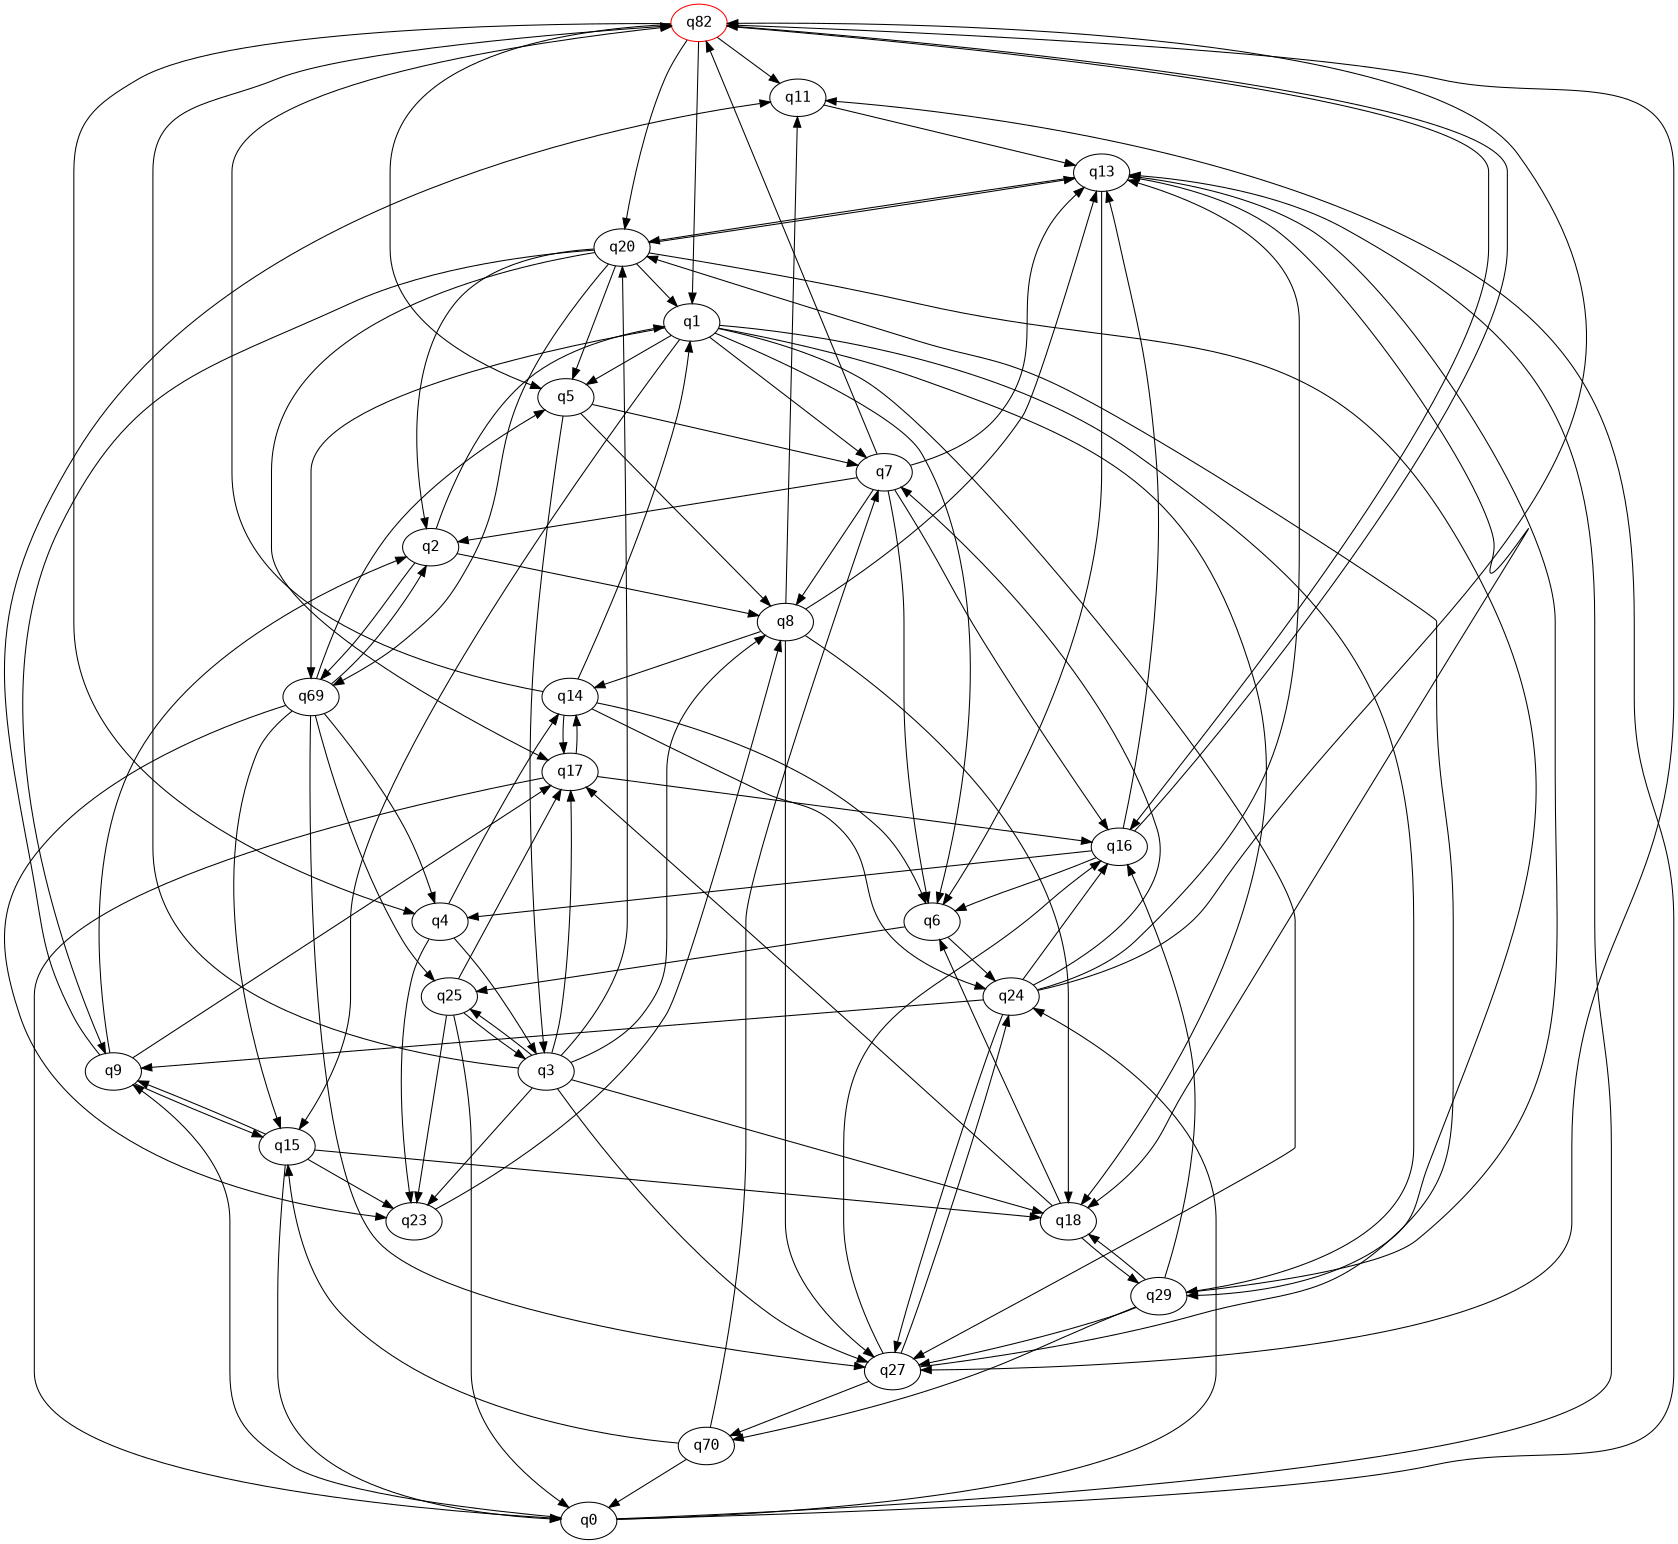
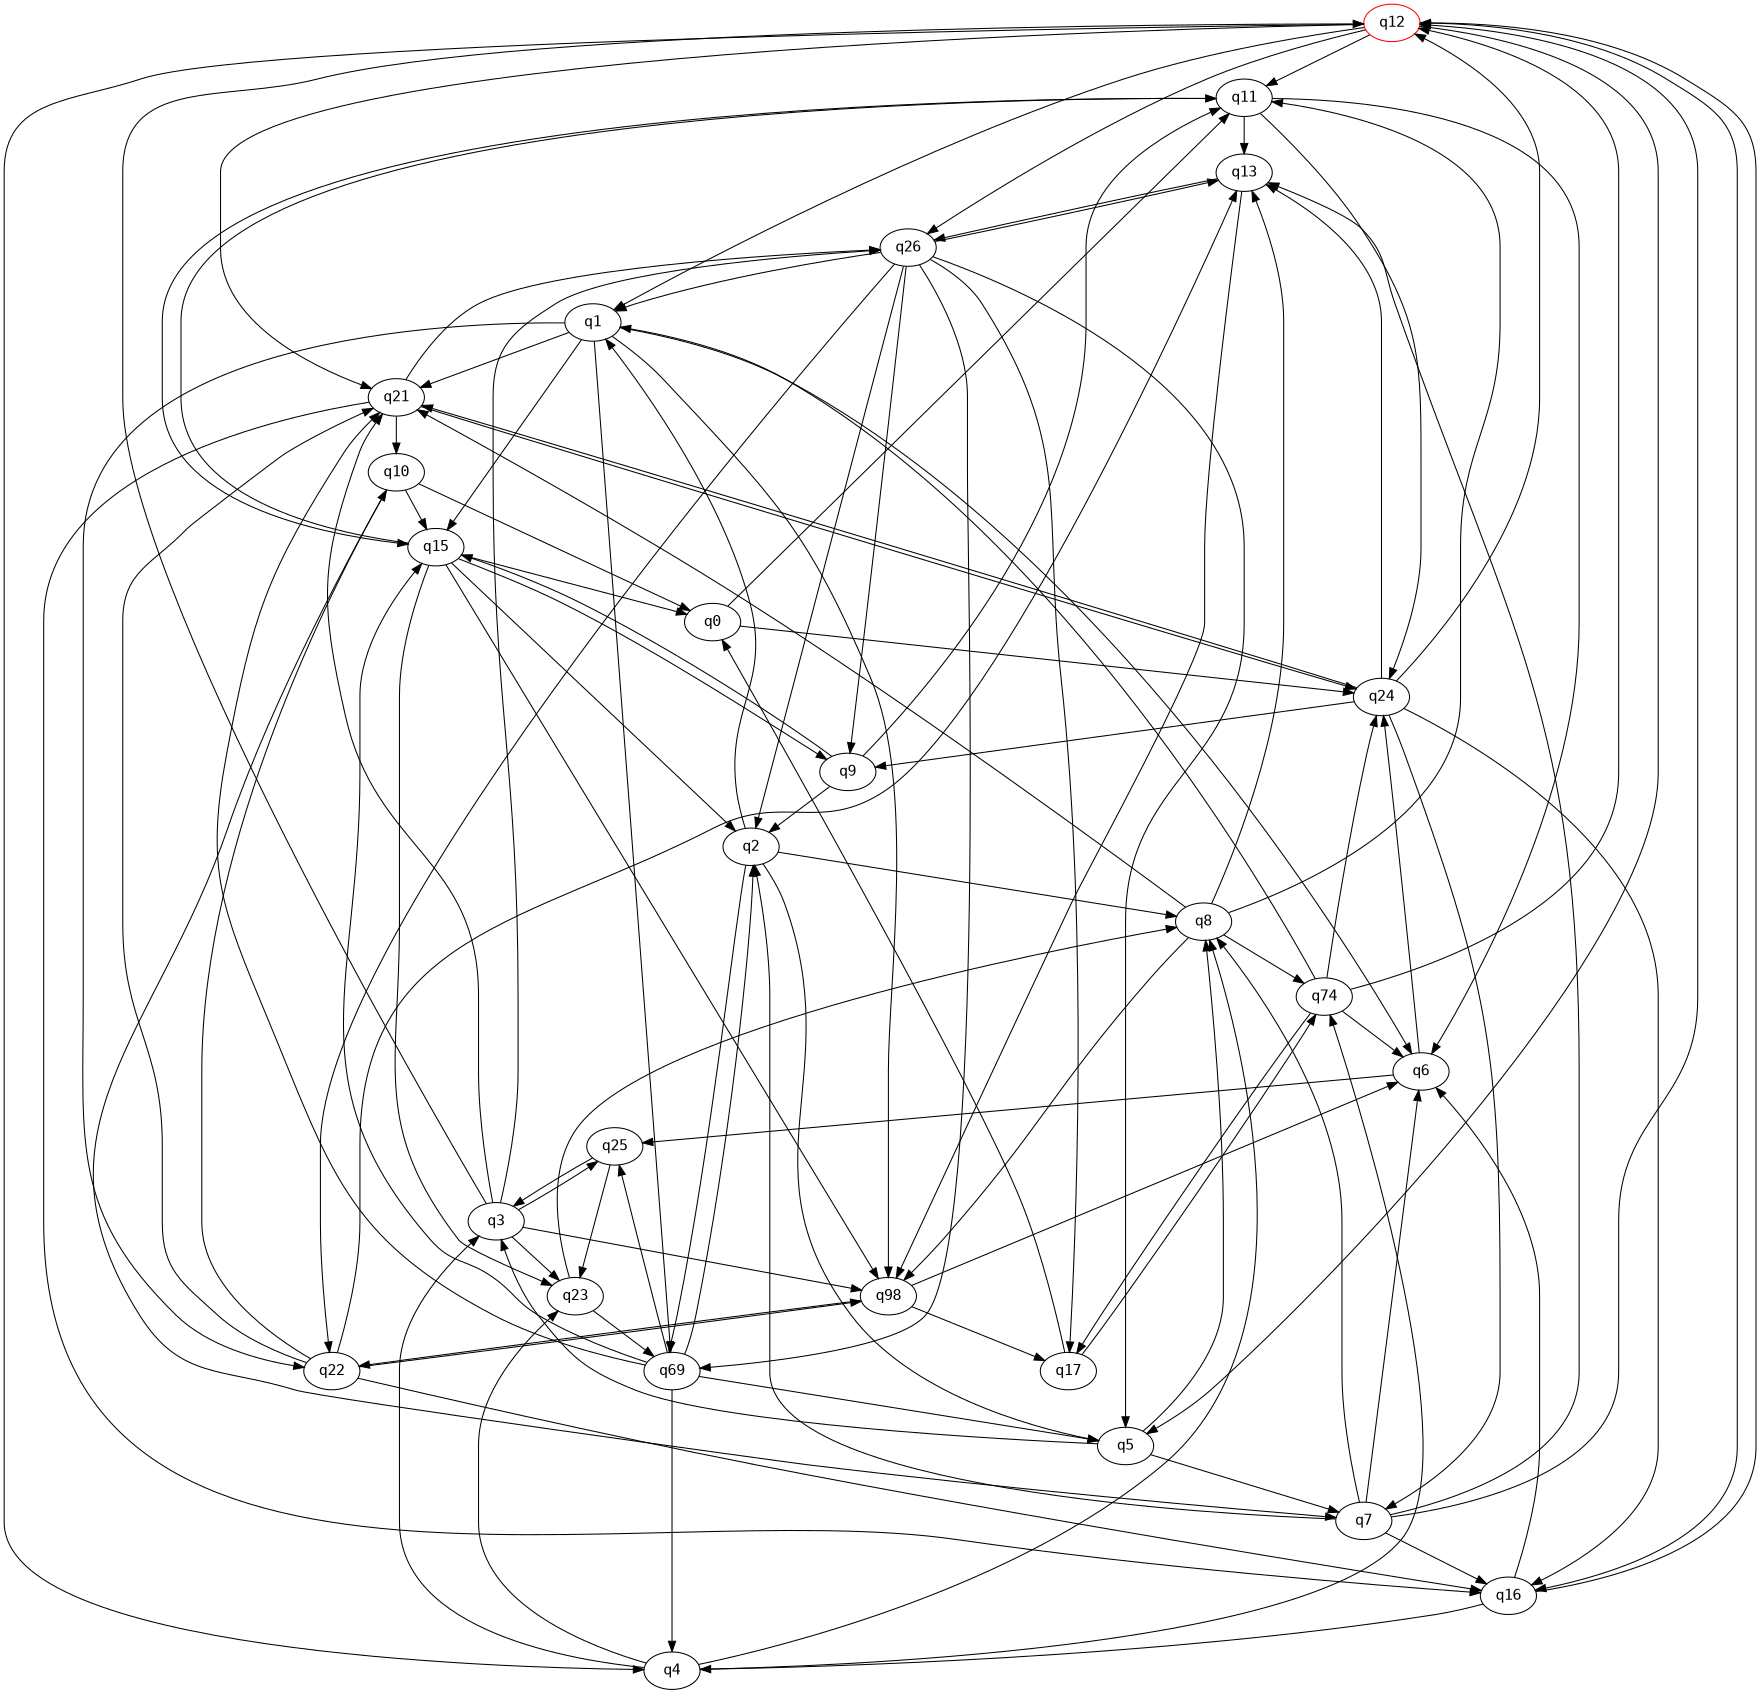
(699, 23) -> (1392, 23)
none -> (291, 200)
none -> (303, 202)
(622, 248) -> (908, 248)
(633, 357) -> (807, 1227)
(784, 394) -> none
none -> (1420, 398)
(1158, 514) -> none
(1093, 559) -> (1579, 473)
none -> (590, 693)
(570, 697) -> (1324, 997)
(839, 809) -> none
(667, 870) -> (1174, 1452)
(507, 889) -> none
(337, 925) -> none
(569, 928) -> none
(15, 998) -> (613, 1326)
(1611, 1151) -> none
(1068, 1221) -> (888, 1296)
(471, 1274) -> none
(1159, 1296) -> (332, 1371)
(893, 1371) -> (396, 397)
(237, 1412) -> none
(706, 1446) -> (396, 472)
